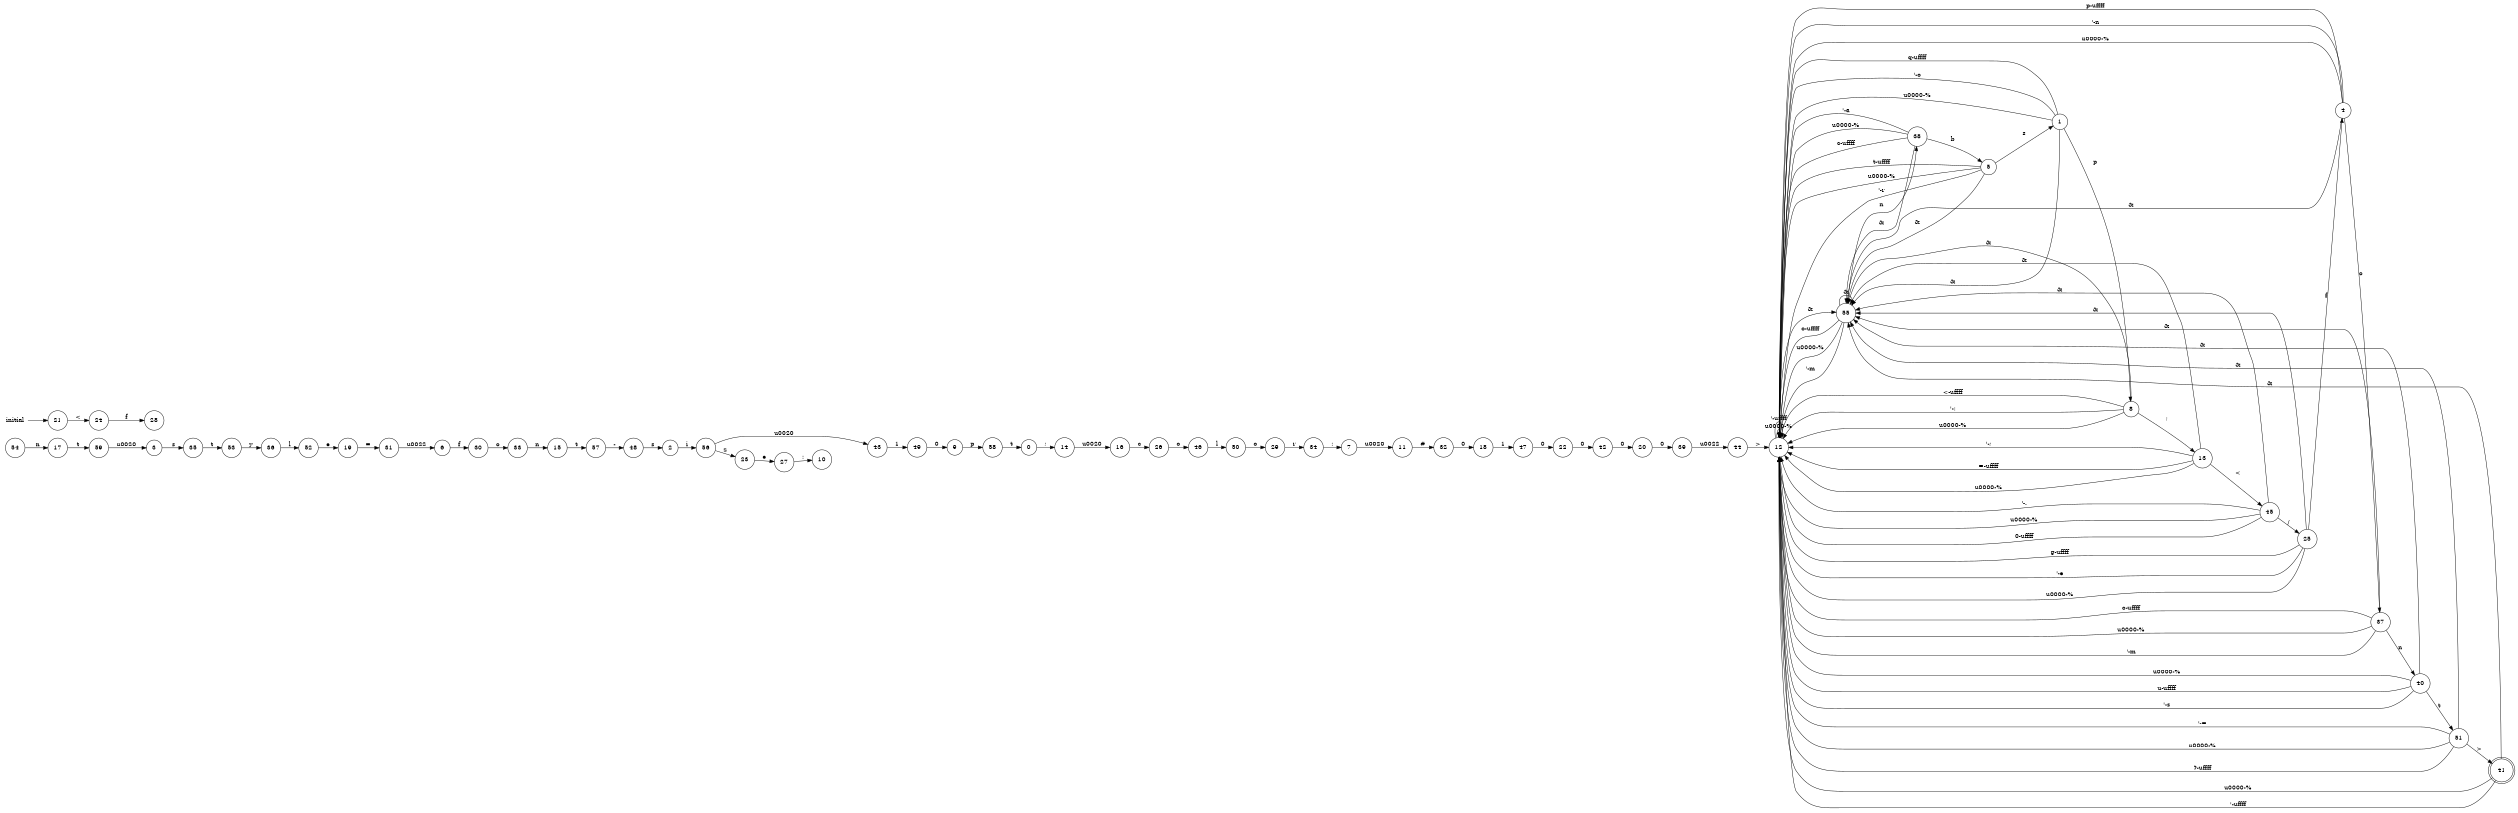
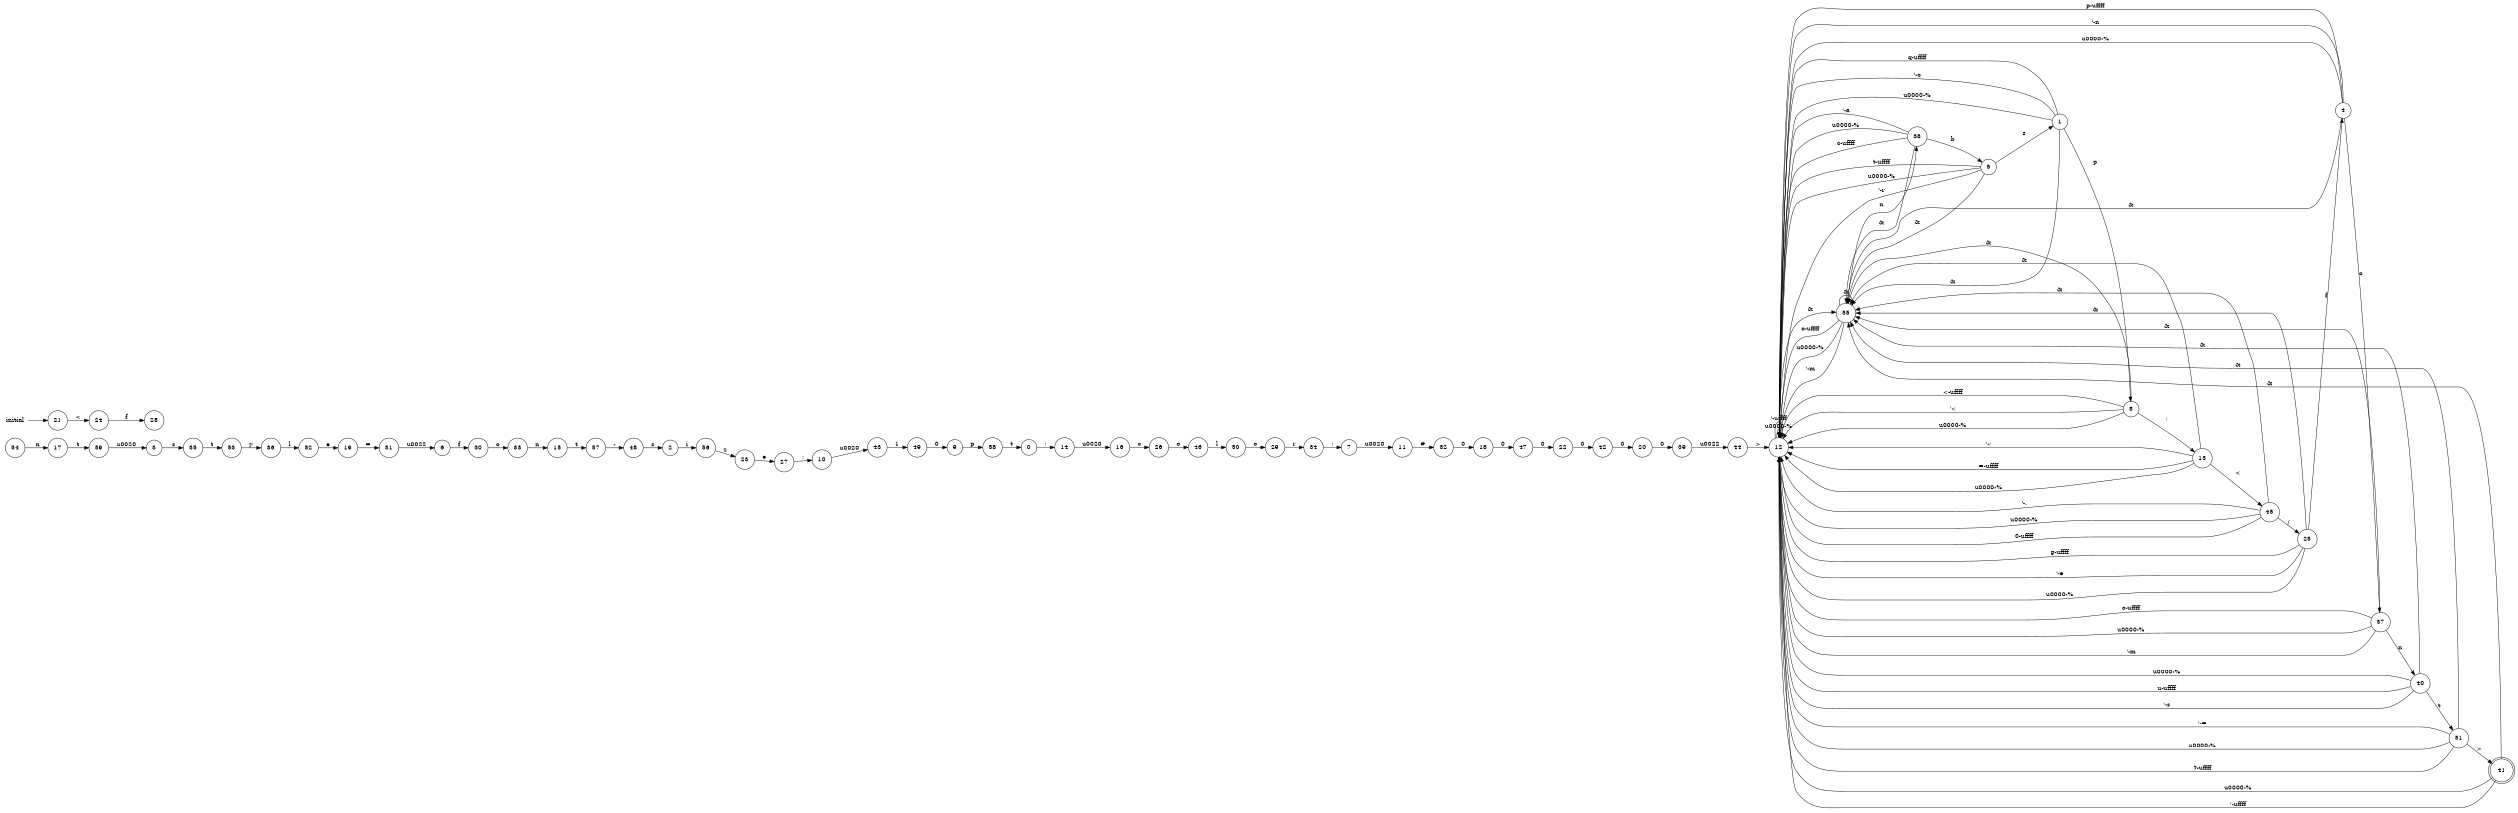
(789, 437) -> (847, 454)
(1503, 444) -> (1503, 444)
